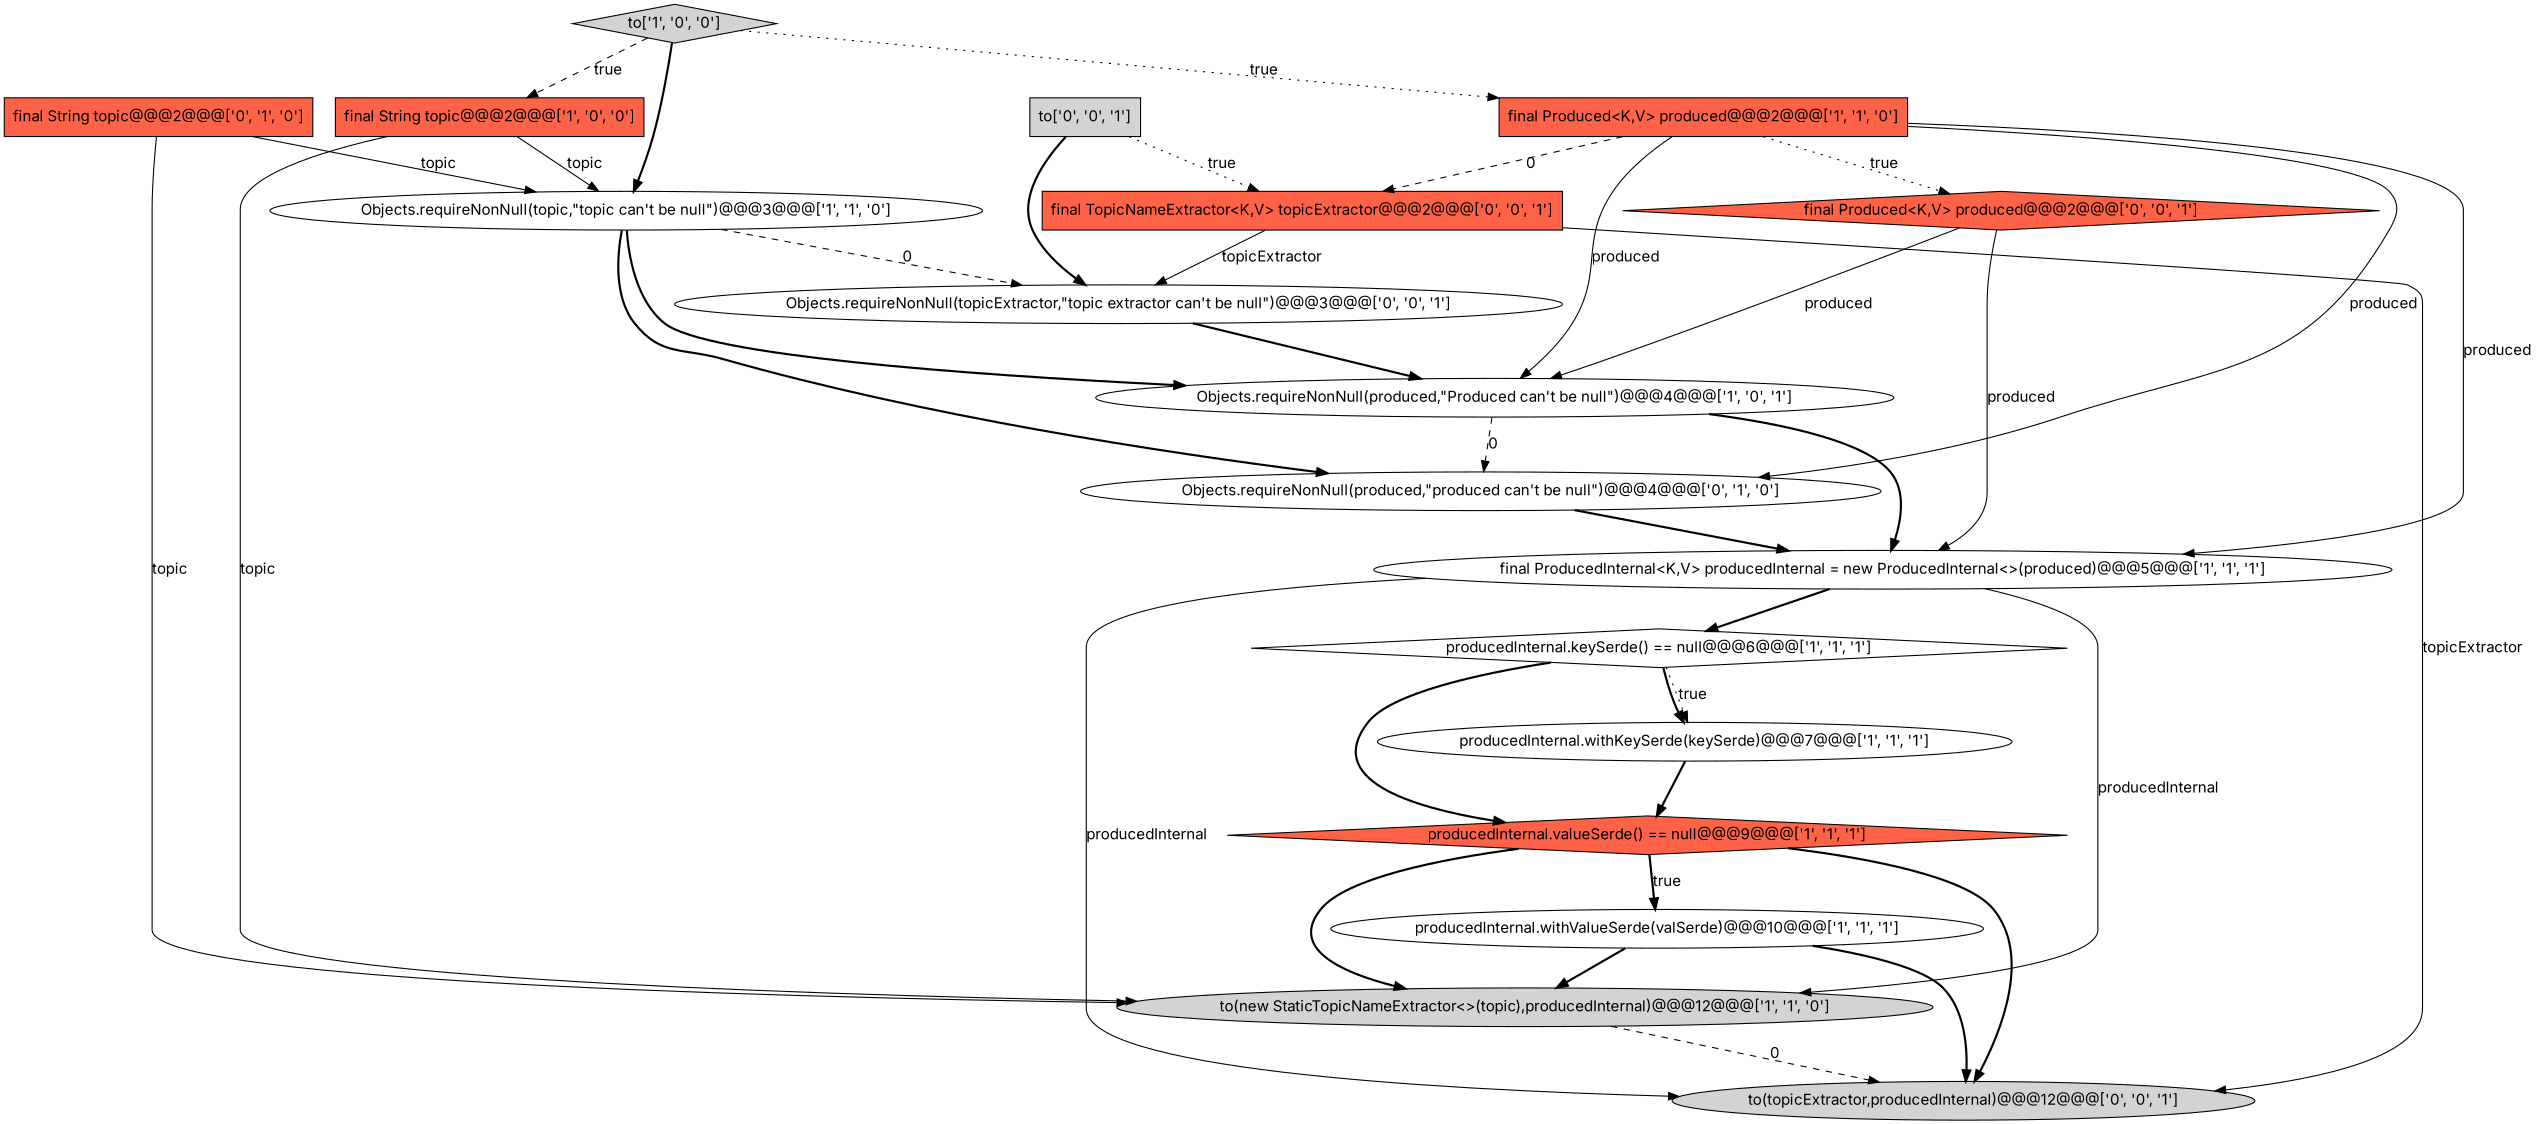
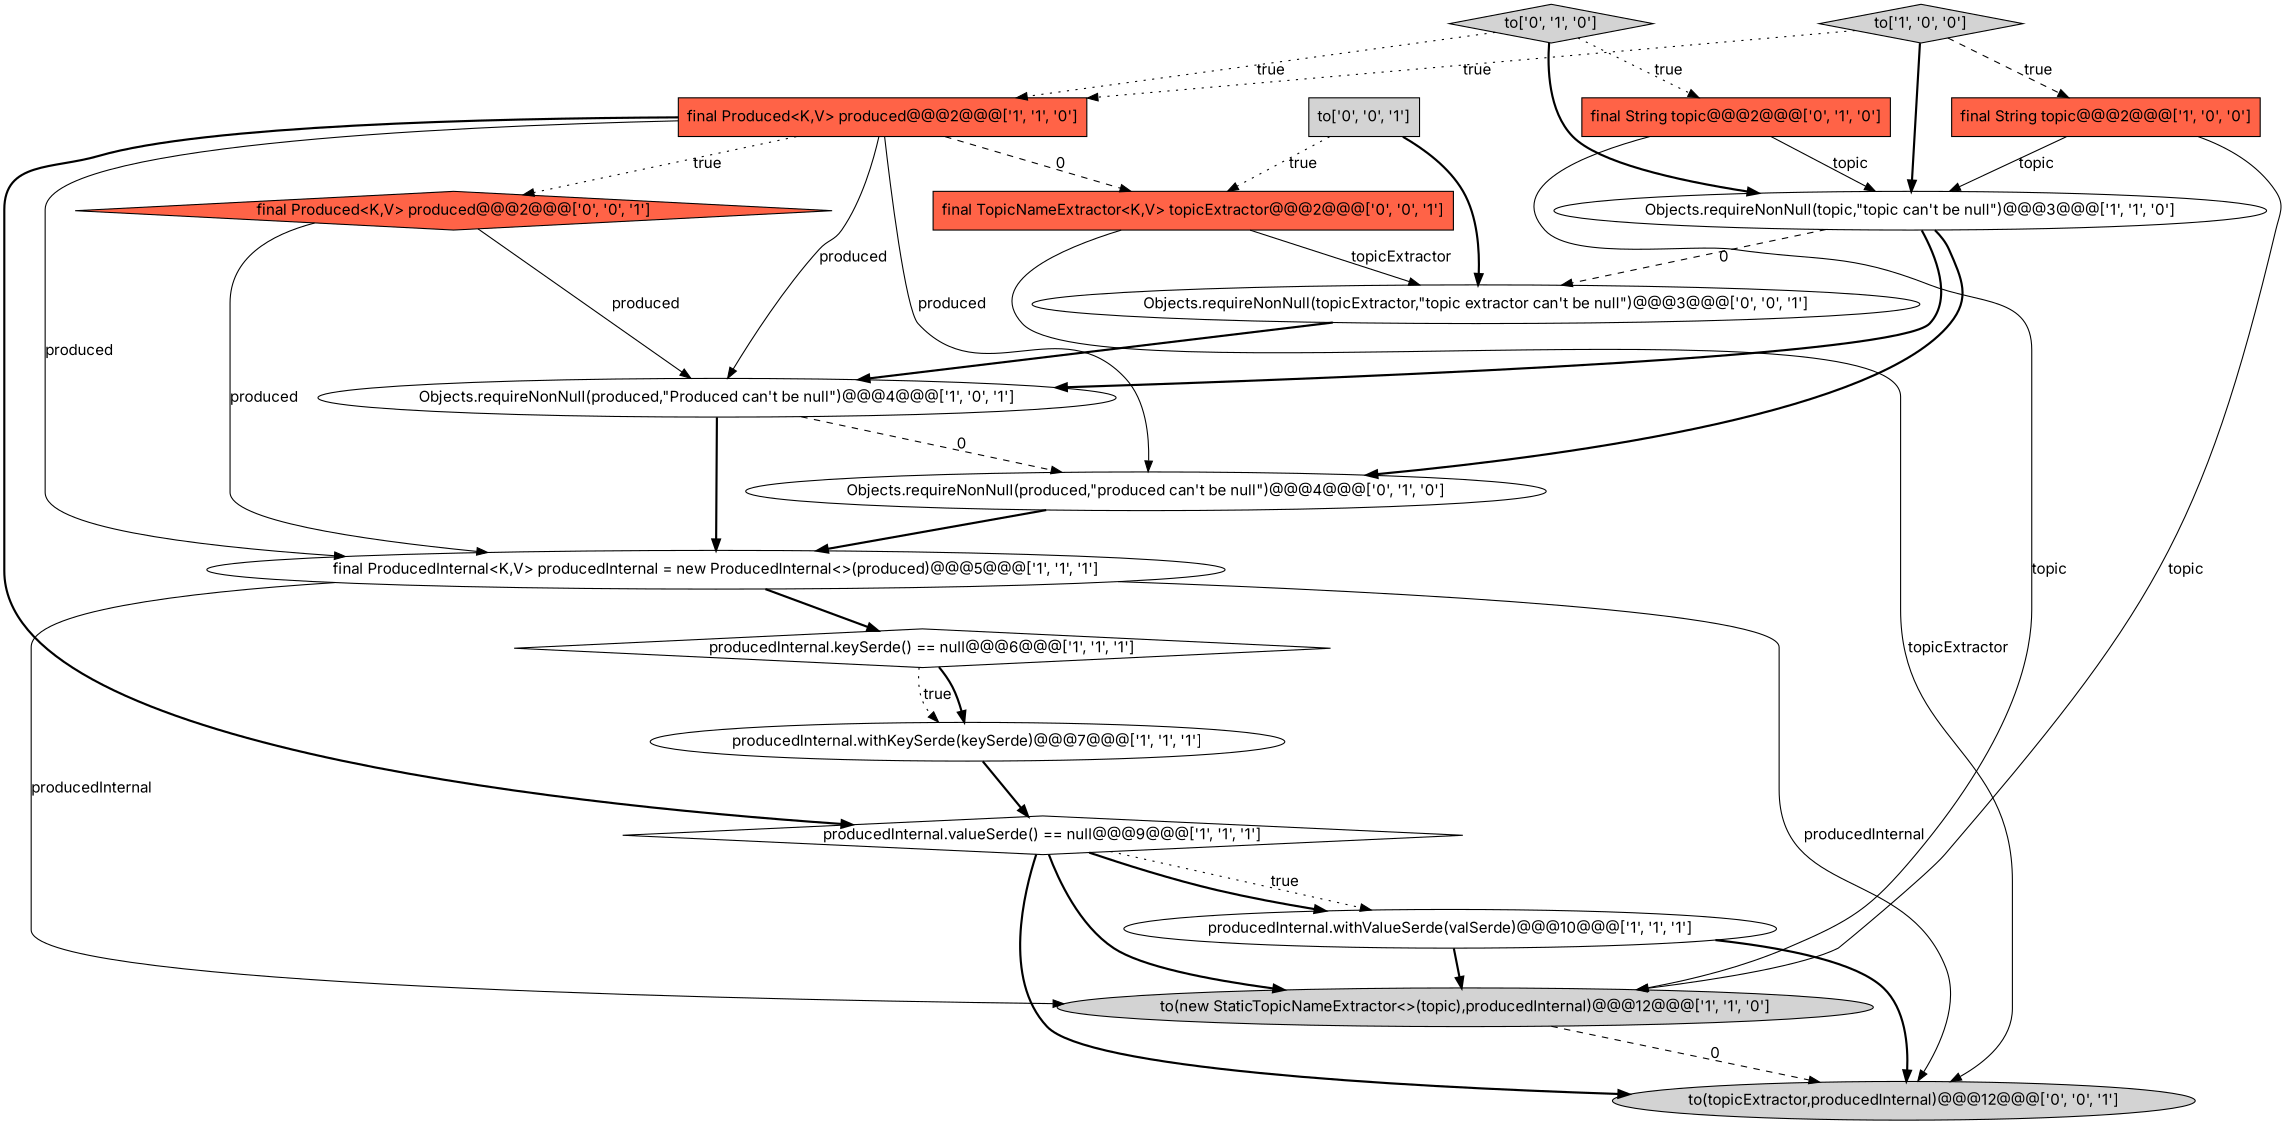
none -> (1551, 24)
(1368, 722) -> (4, 495)
(1647, 835) -> (1043, 835)
